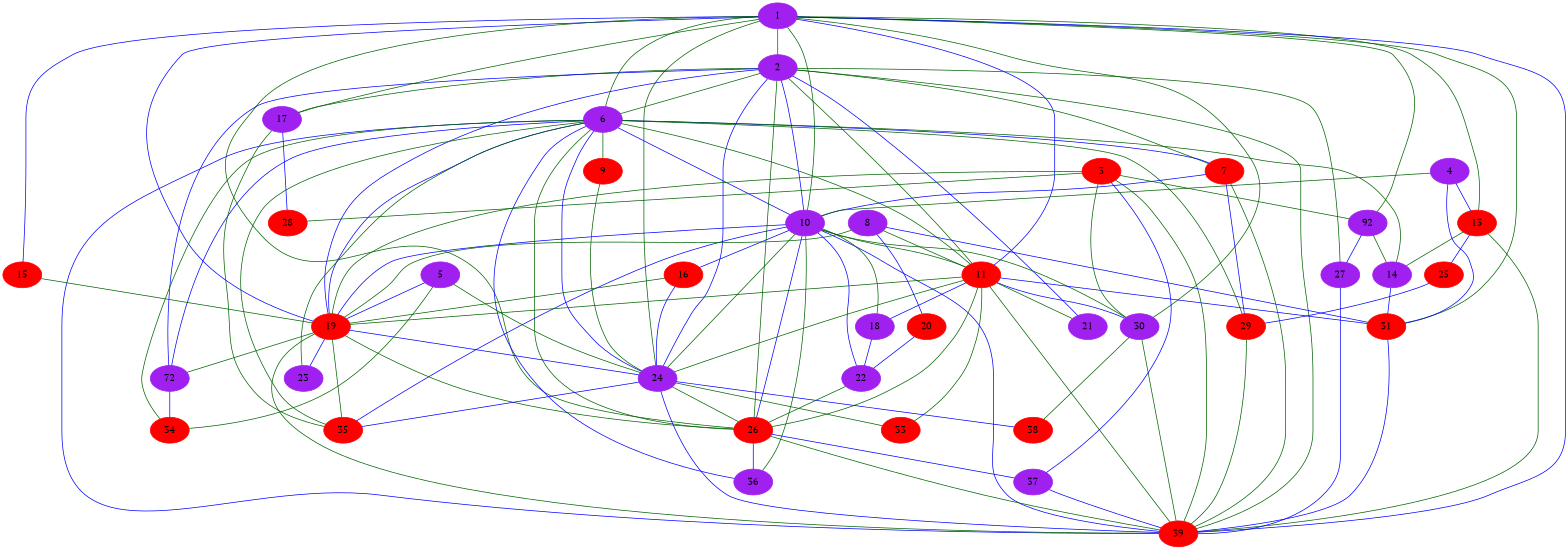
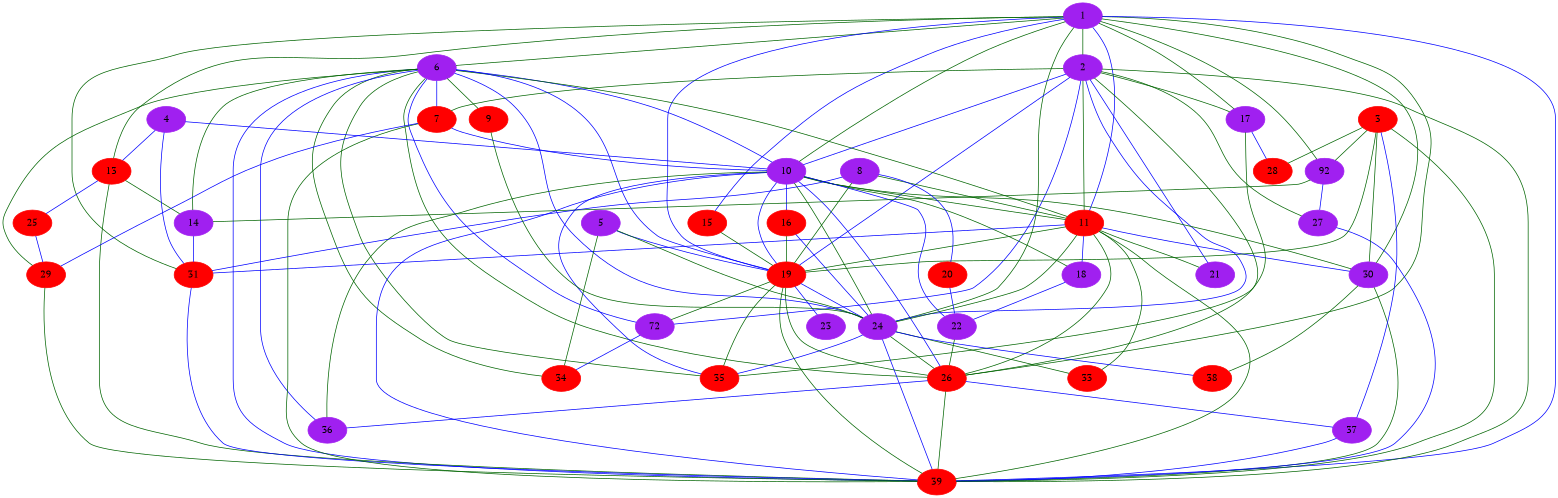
(690, 94) -> none
(1141, 191) -> (476, 145)
(399, 200) -> none
